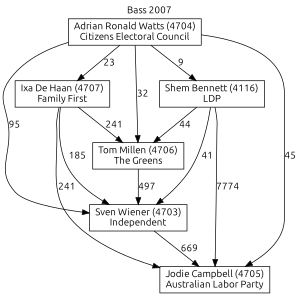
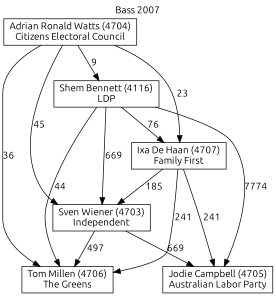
(143, 94) -> (9, 156)
none -> (140, 123)
(15, 125) -> (39, 125)
(284, 129) -> none
(208, 156) -> (114, 156)
(138, 183) -> (86, 246)
